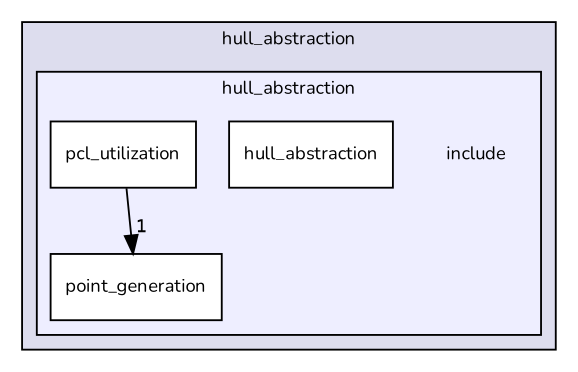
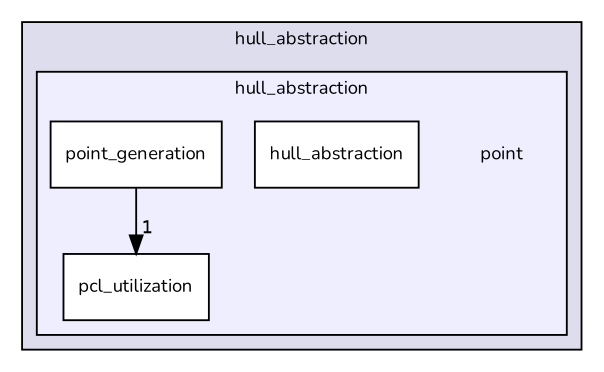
(477, 155) -> (502, 155)
(129, 212) -> (136, 212)
